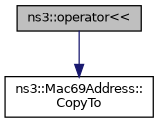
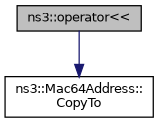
(79, 97) -> (79, 97)
